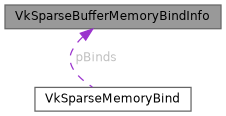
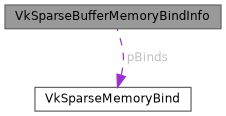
(71, 64) -> (123, 52)
